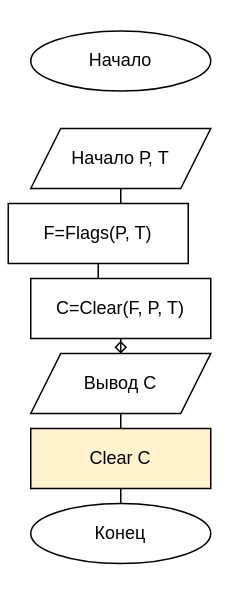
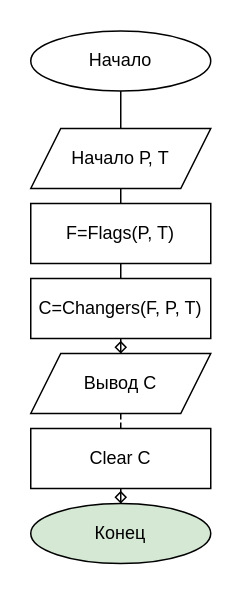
none -> (121, 110)
(98, 233) -> (121, 233)
(121, 308) -> (121, 308)
(121, 420) -> (121, 420)
(121, 458) -> (121, 458)
(121, 496) -> (121, 491)
(121, 533) -> (121, 533)
